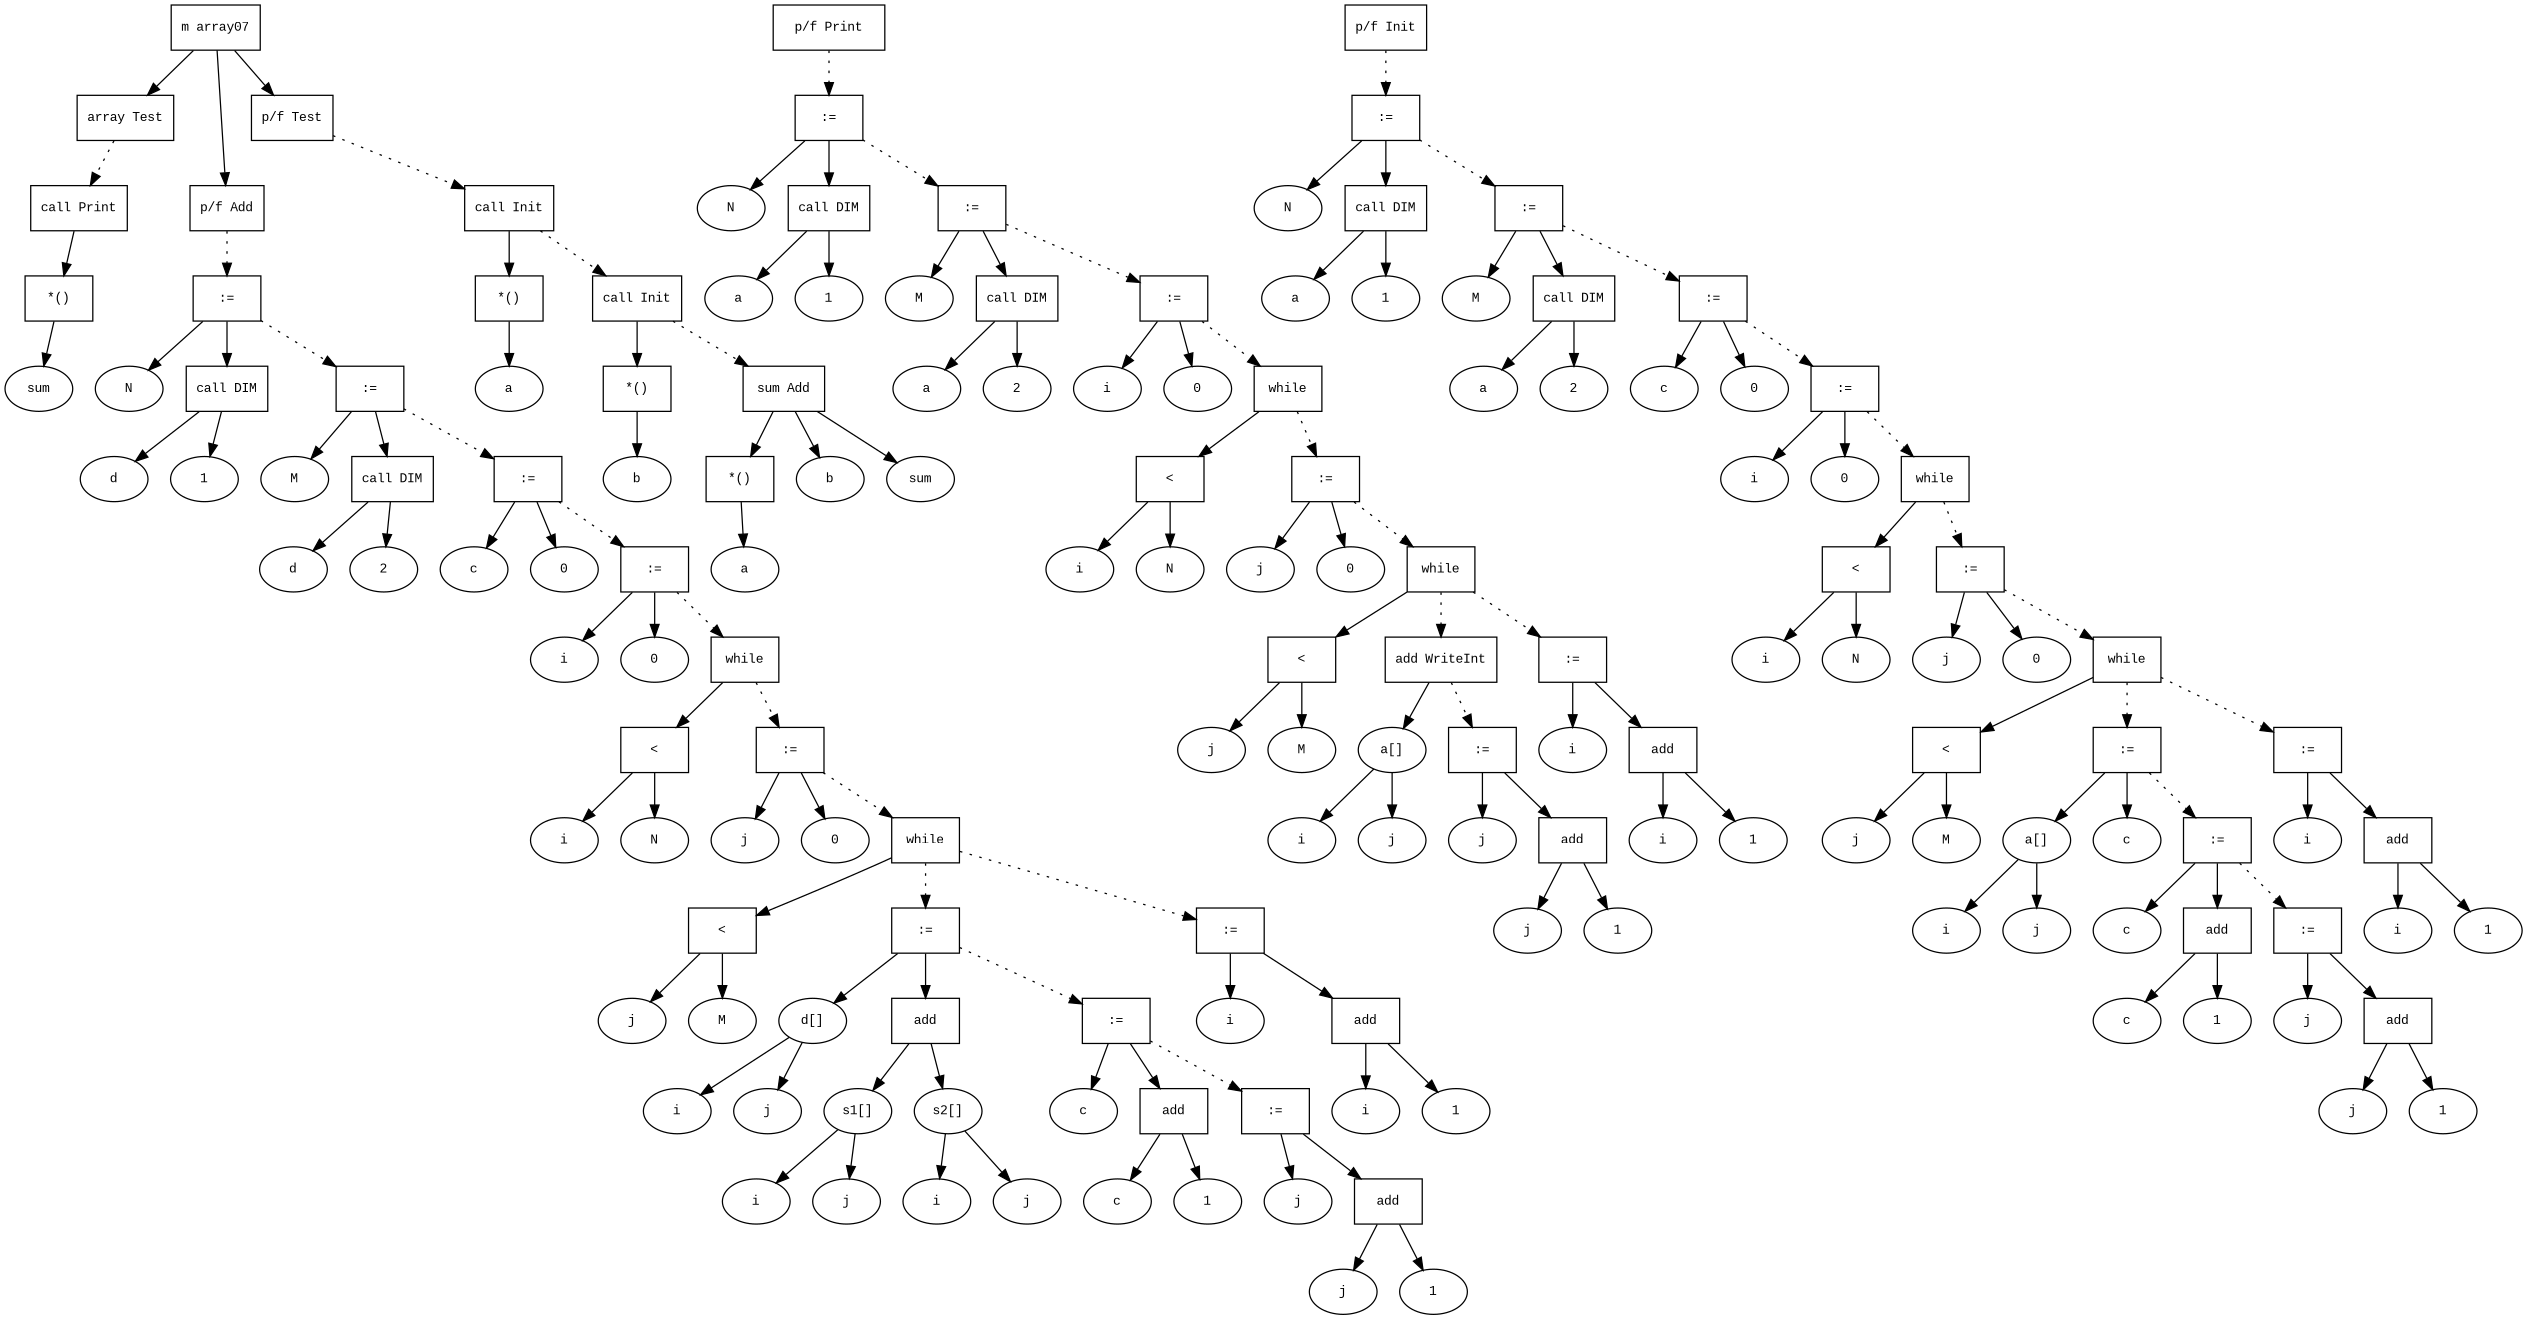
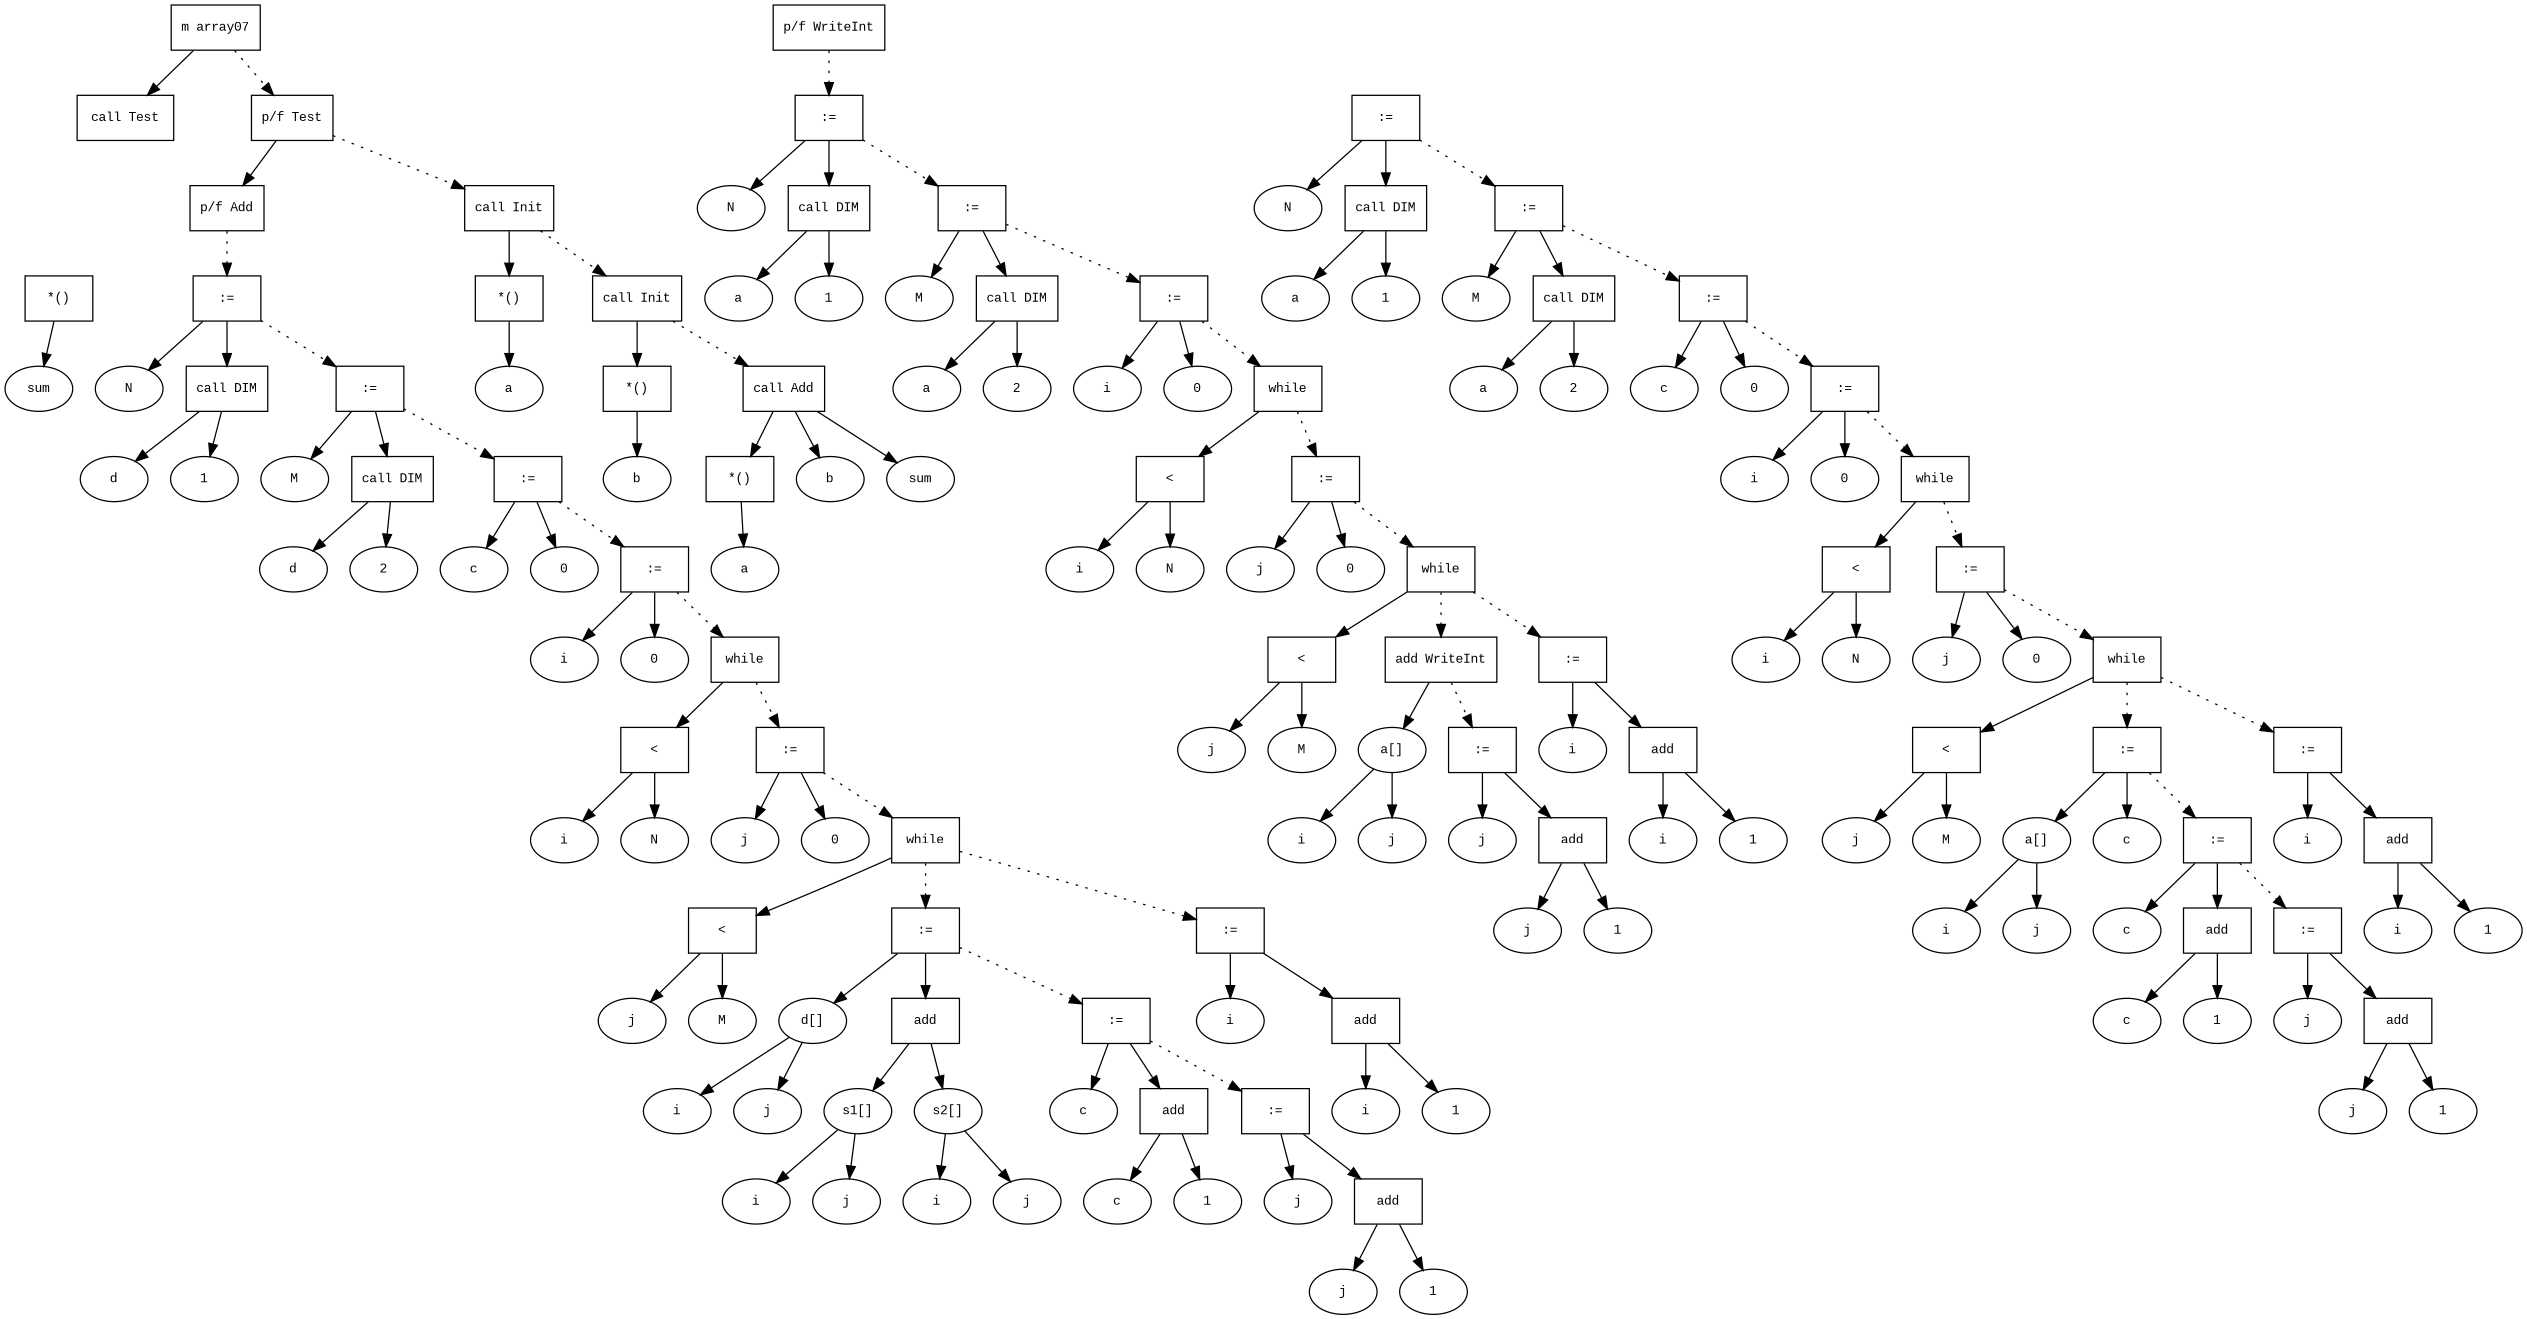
(829, 28) -> (829, 28)
(1386, 28) -> none
(250, 68) -> (250, 68)
(221, 111) -> (263, 158)
(125, 118) -> (125, 118)
(79, 208) -> none
(784, 389) -> (784, 389)
